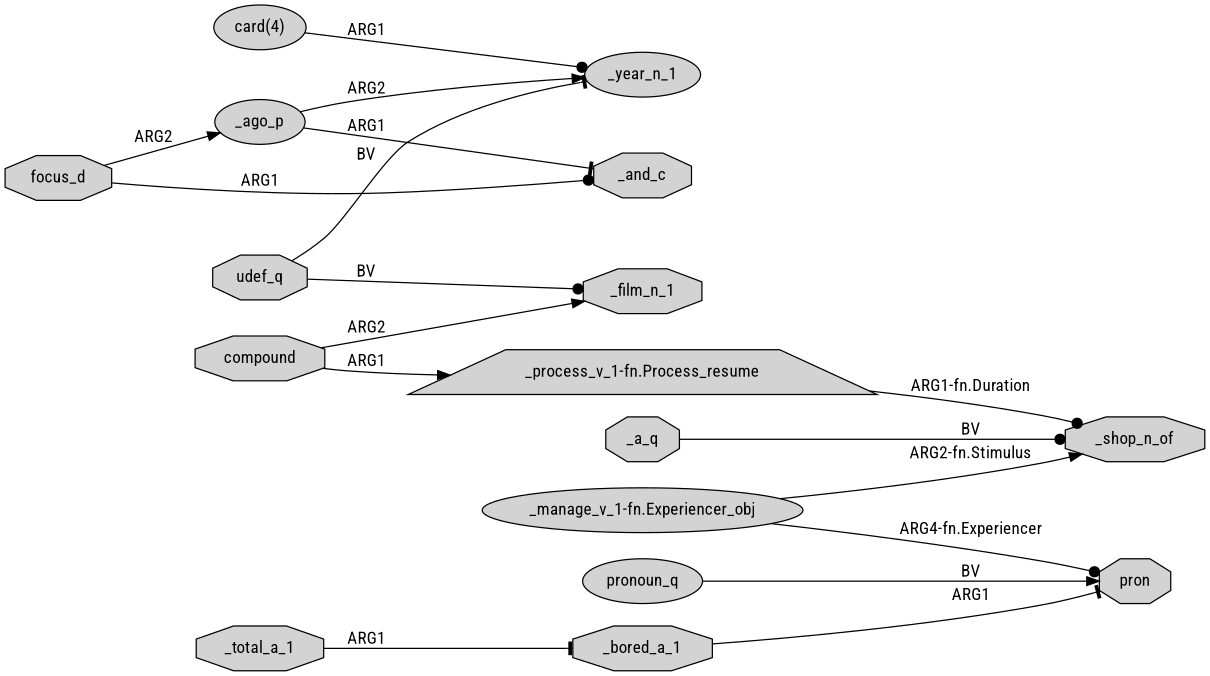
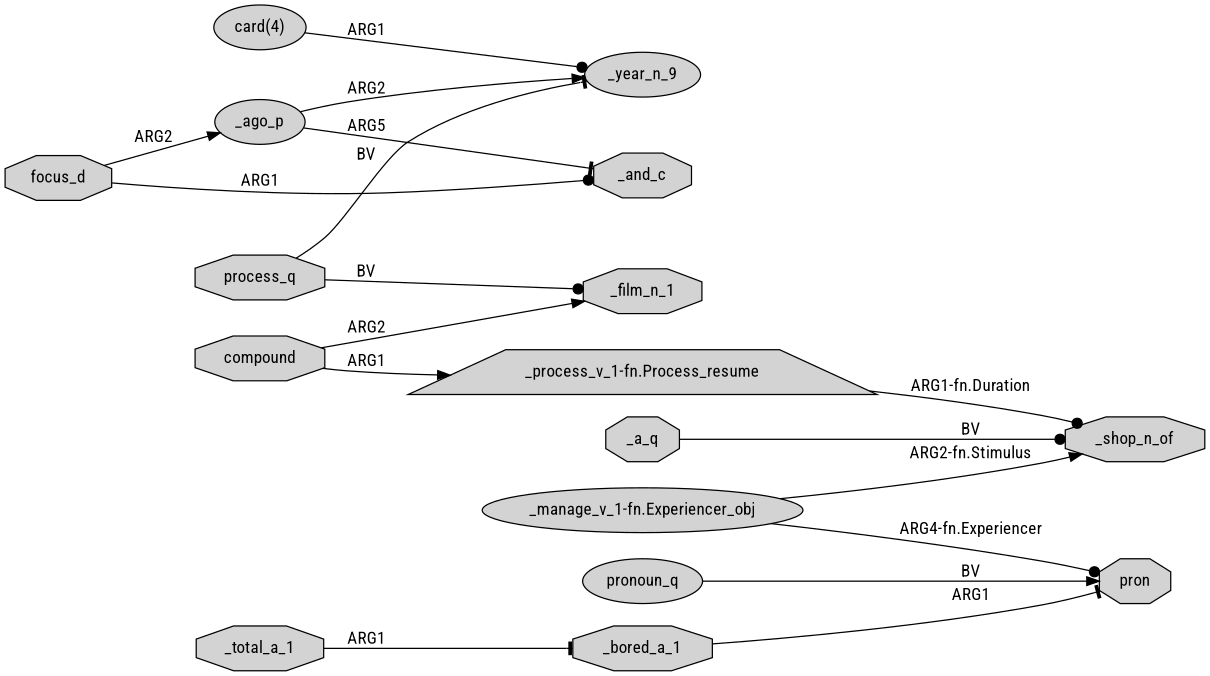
(643, 75) -> (643, 75)
(366, 126) -> (366, 126)
(260, 278) -> (260, 278)
